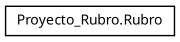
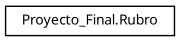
(90, 21) -> (90, 21)
